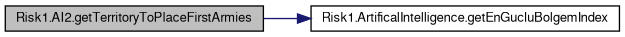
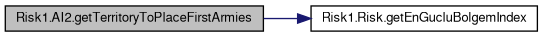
(465, 19) -> (424, 19)
